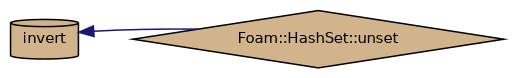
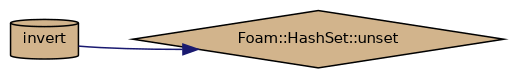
(146, 29) -> (131, 49)
